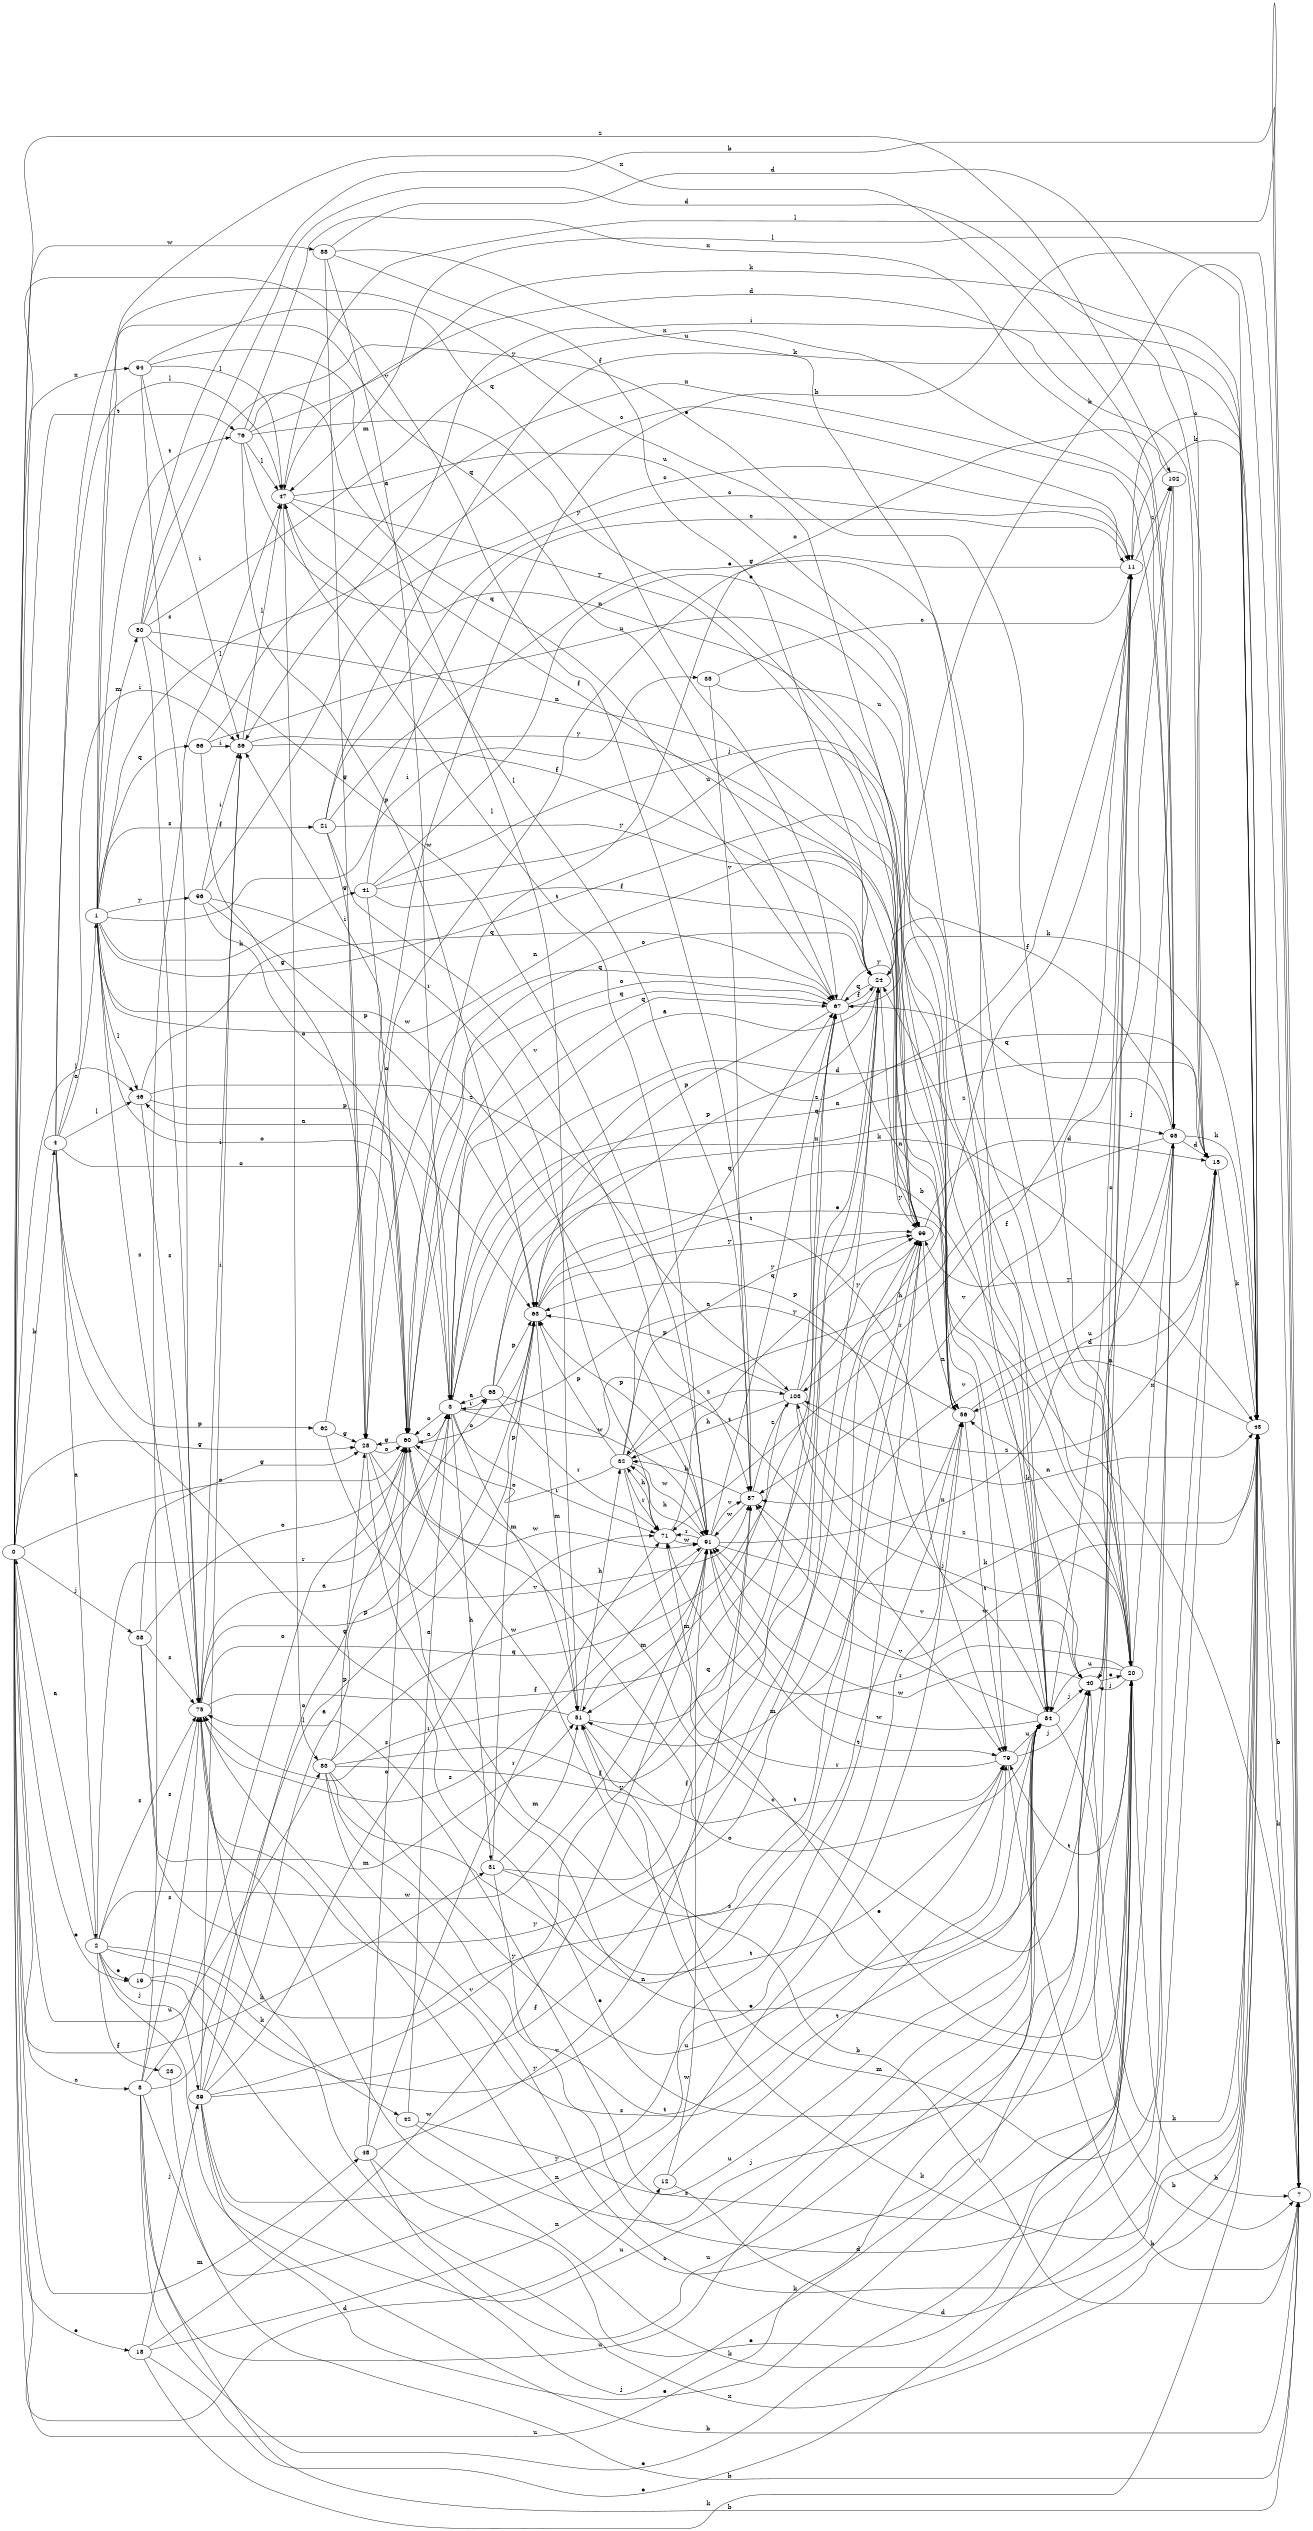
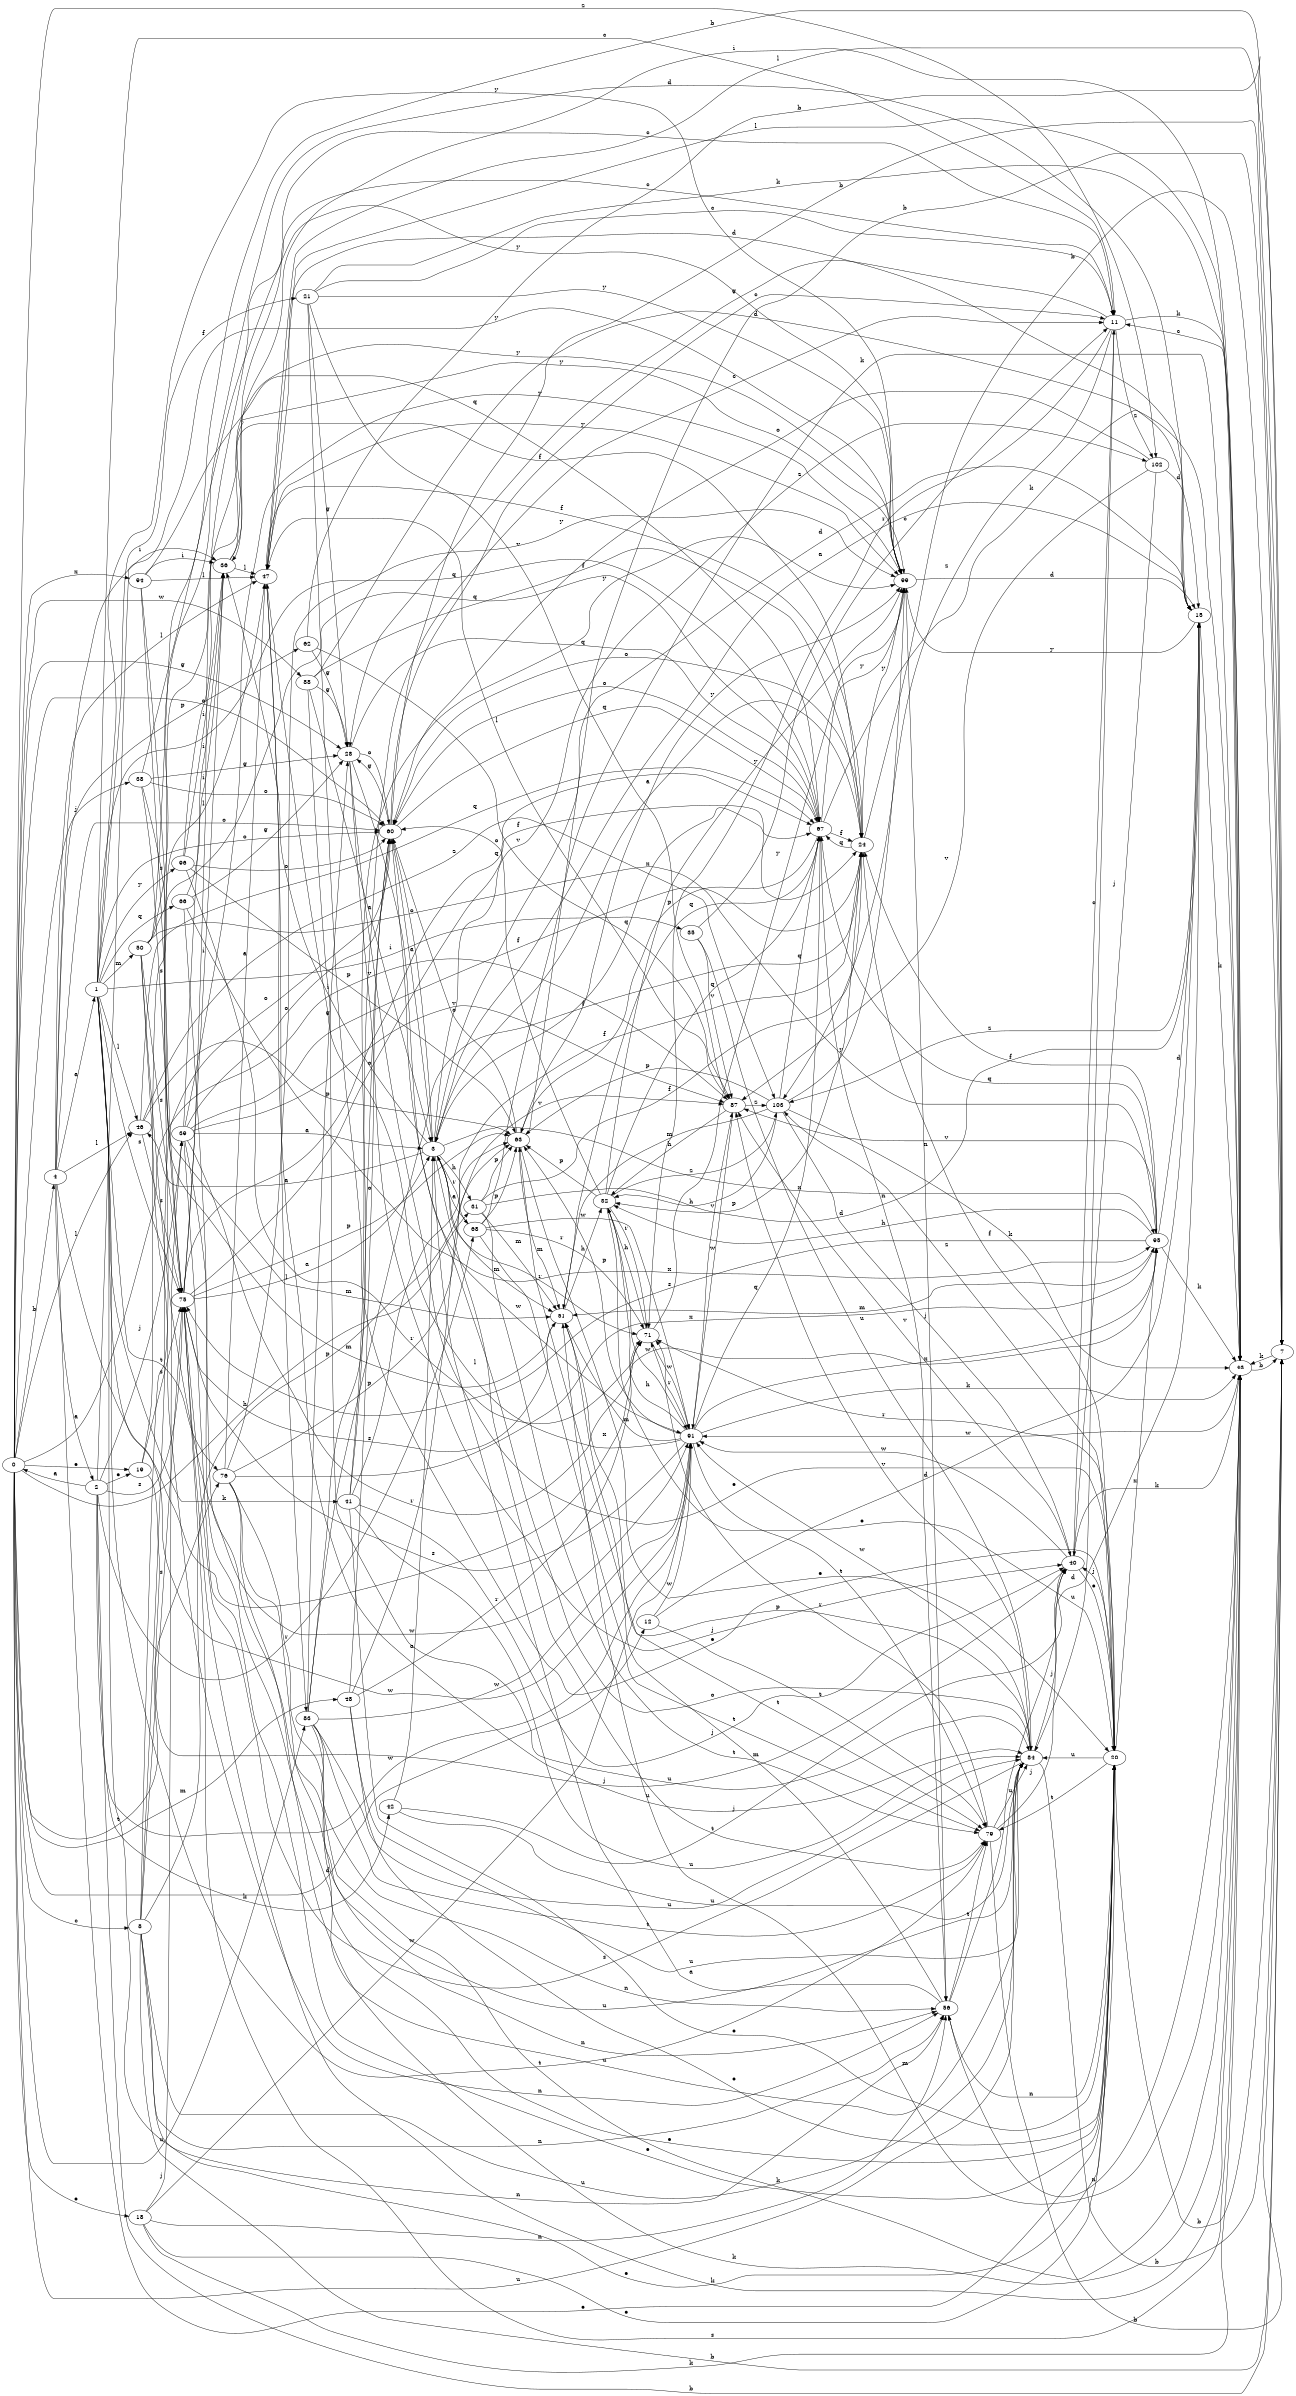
(262, 462) -> (245, 954)
none -> (1192, 533)
(685, 1139) -> (825, 1107)
(730, 1906) -> (713, 1630)
(170, 2072) -> none
(922, 2176) -> (905, 2064)
(730, 2397) -> (713, 2335)
